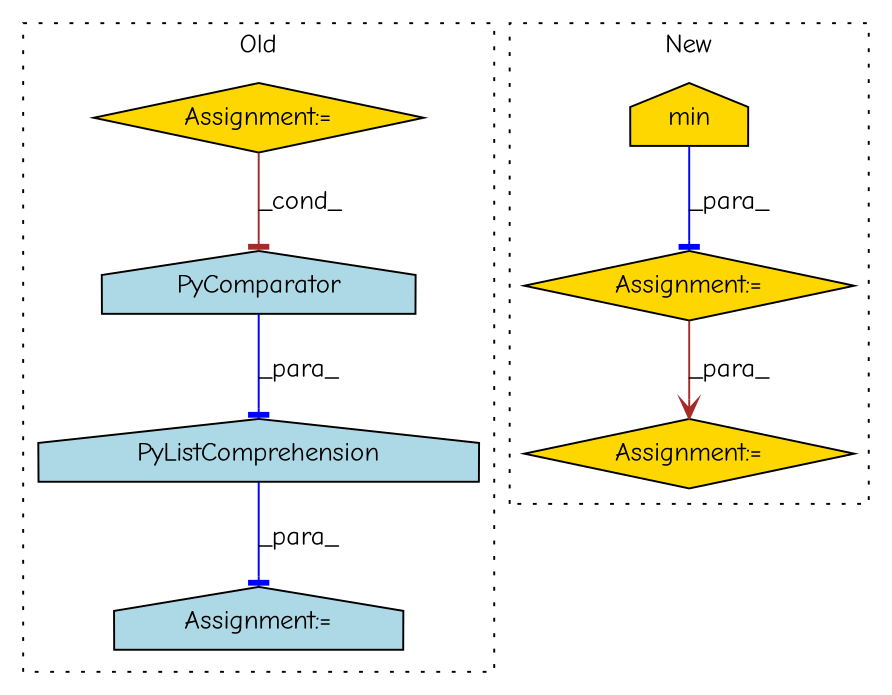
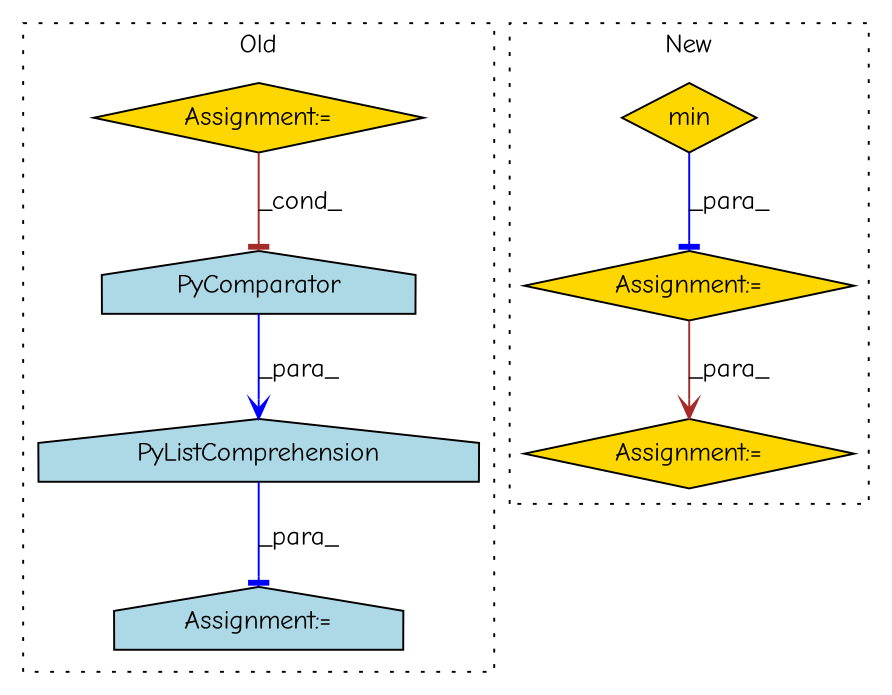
(689, 118) -> (689, 118)
(259, 361) -> (259, 357)
